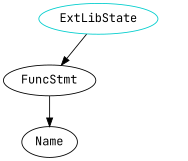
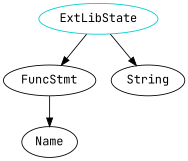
none -> (148, 80)
